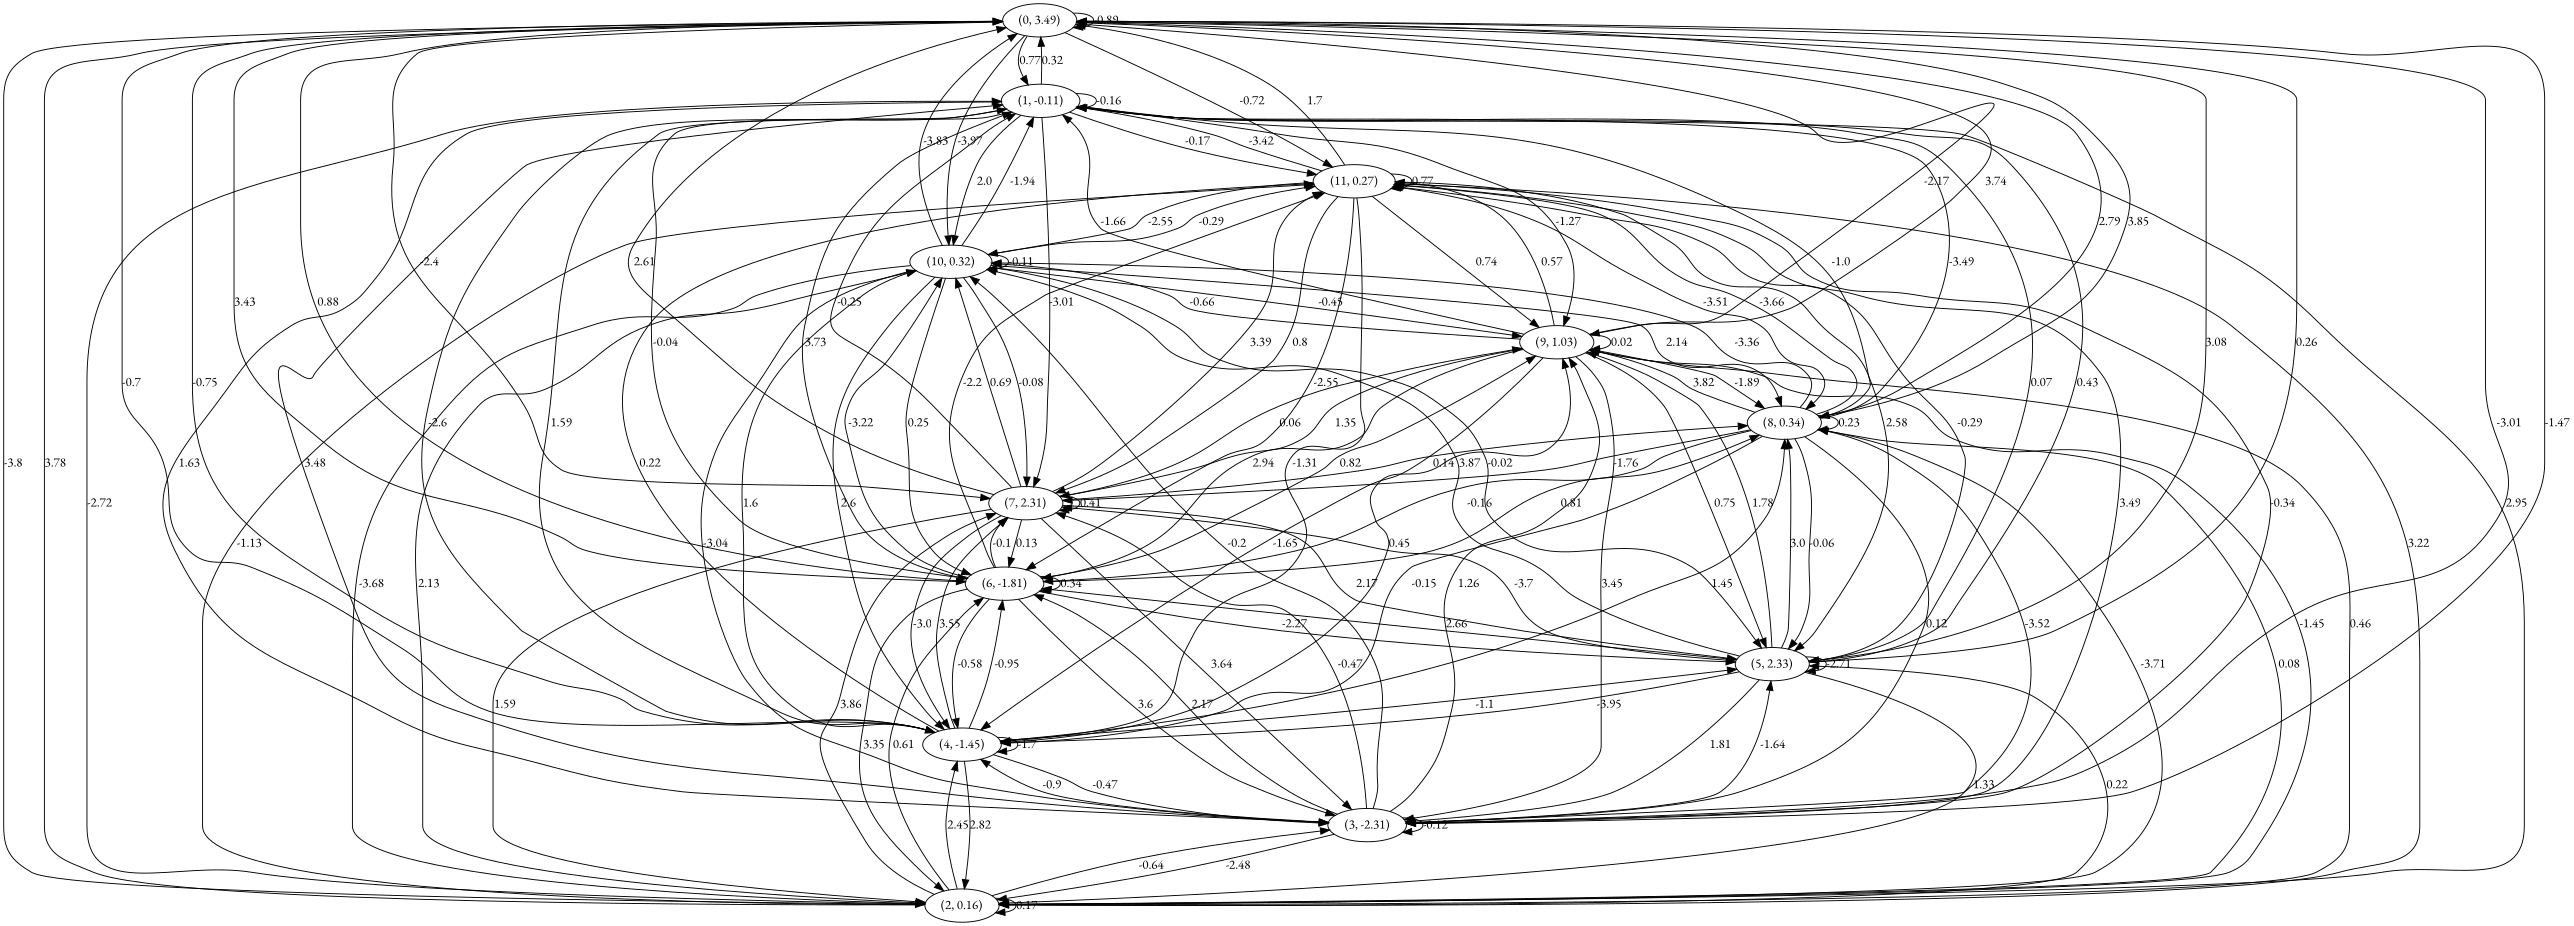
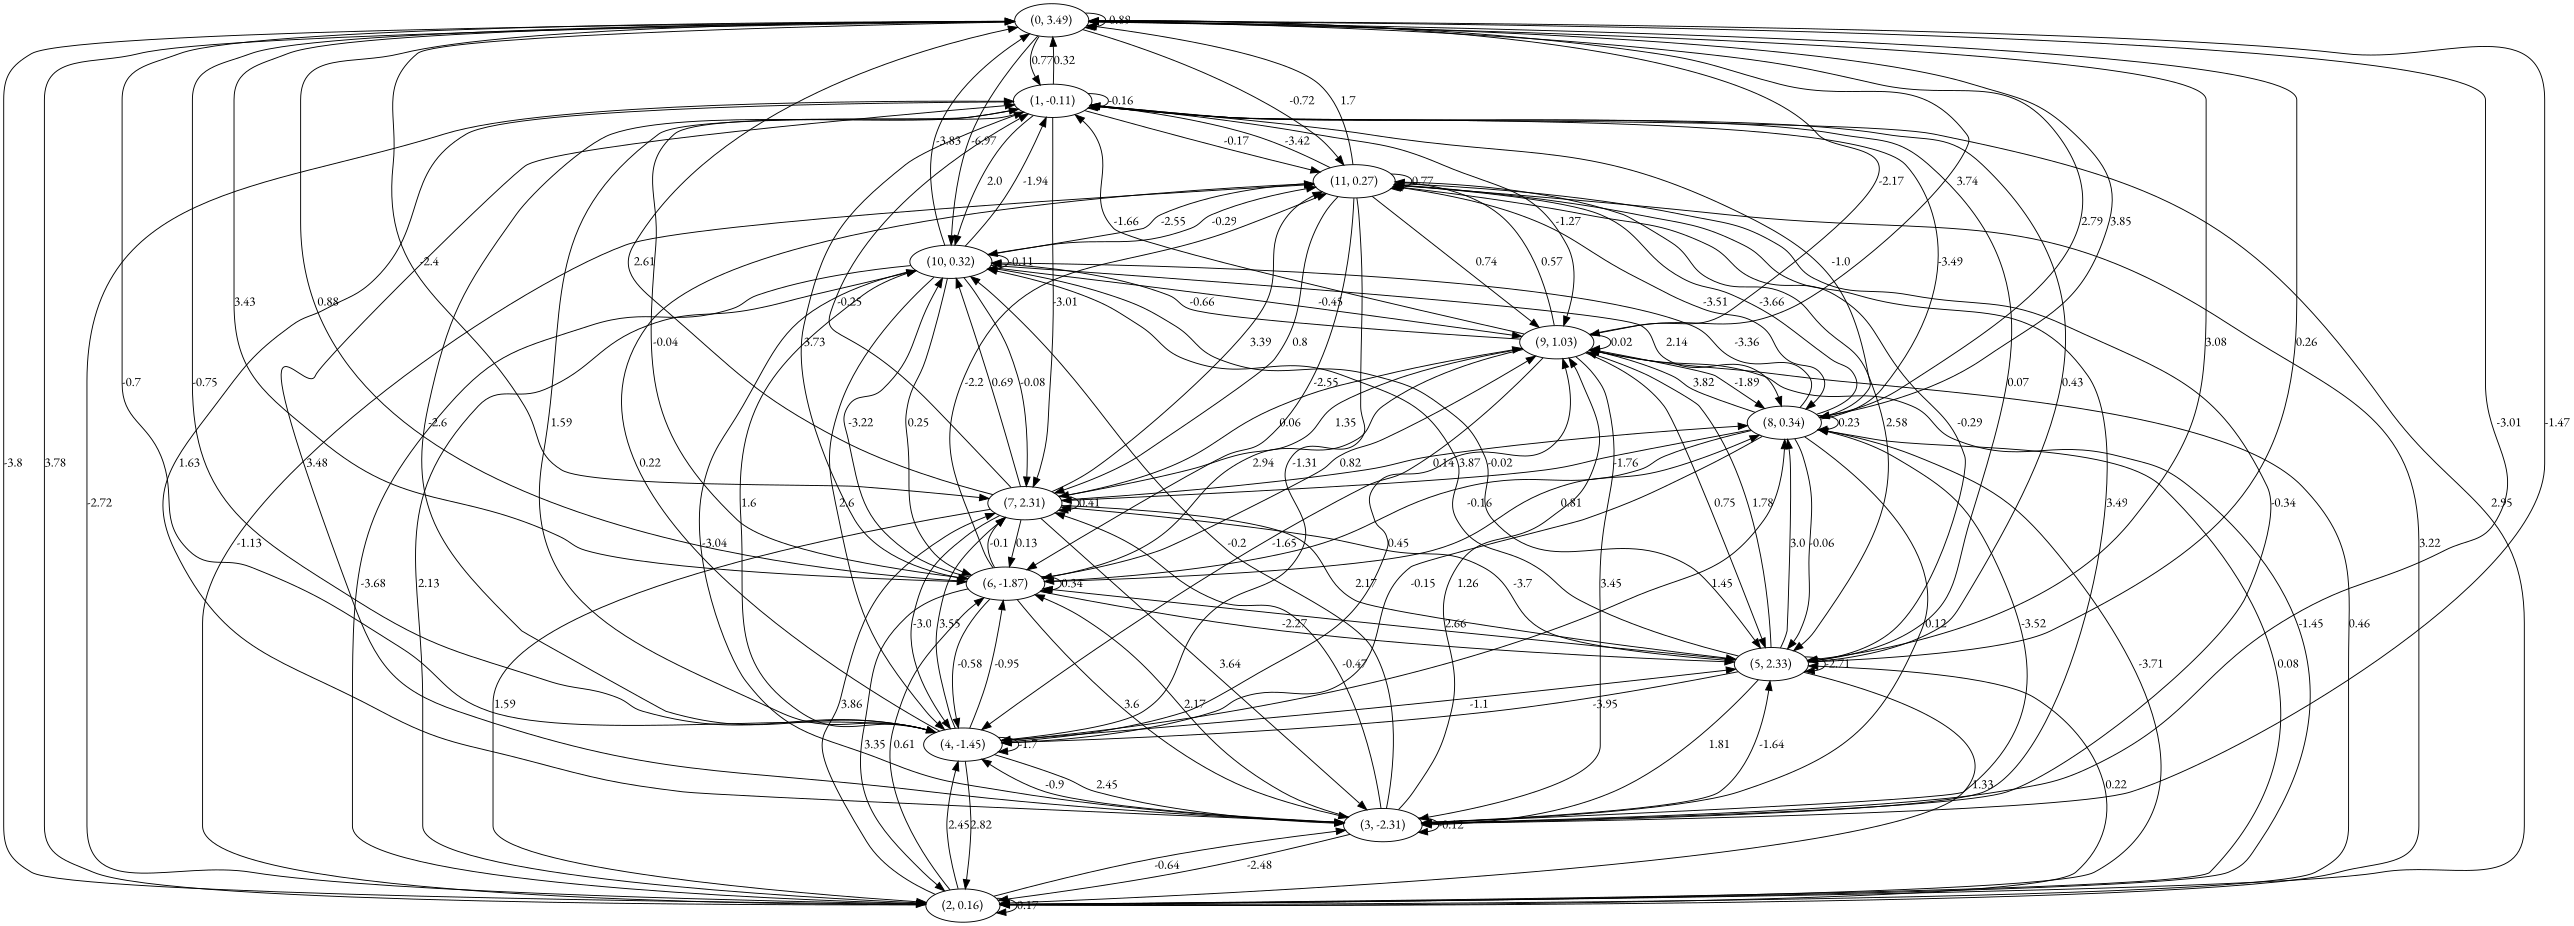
(970, 141) -> (984, 141)
(1005, 584) -> (1005, 584)
(1105, 785) -> (1107, 785)
